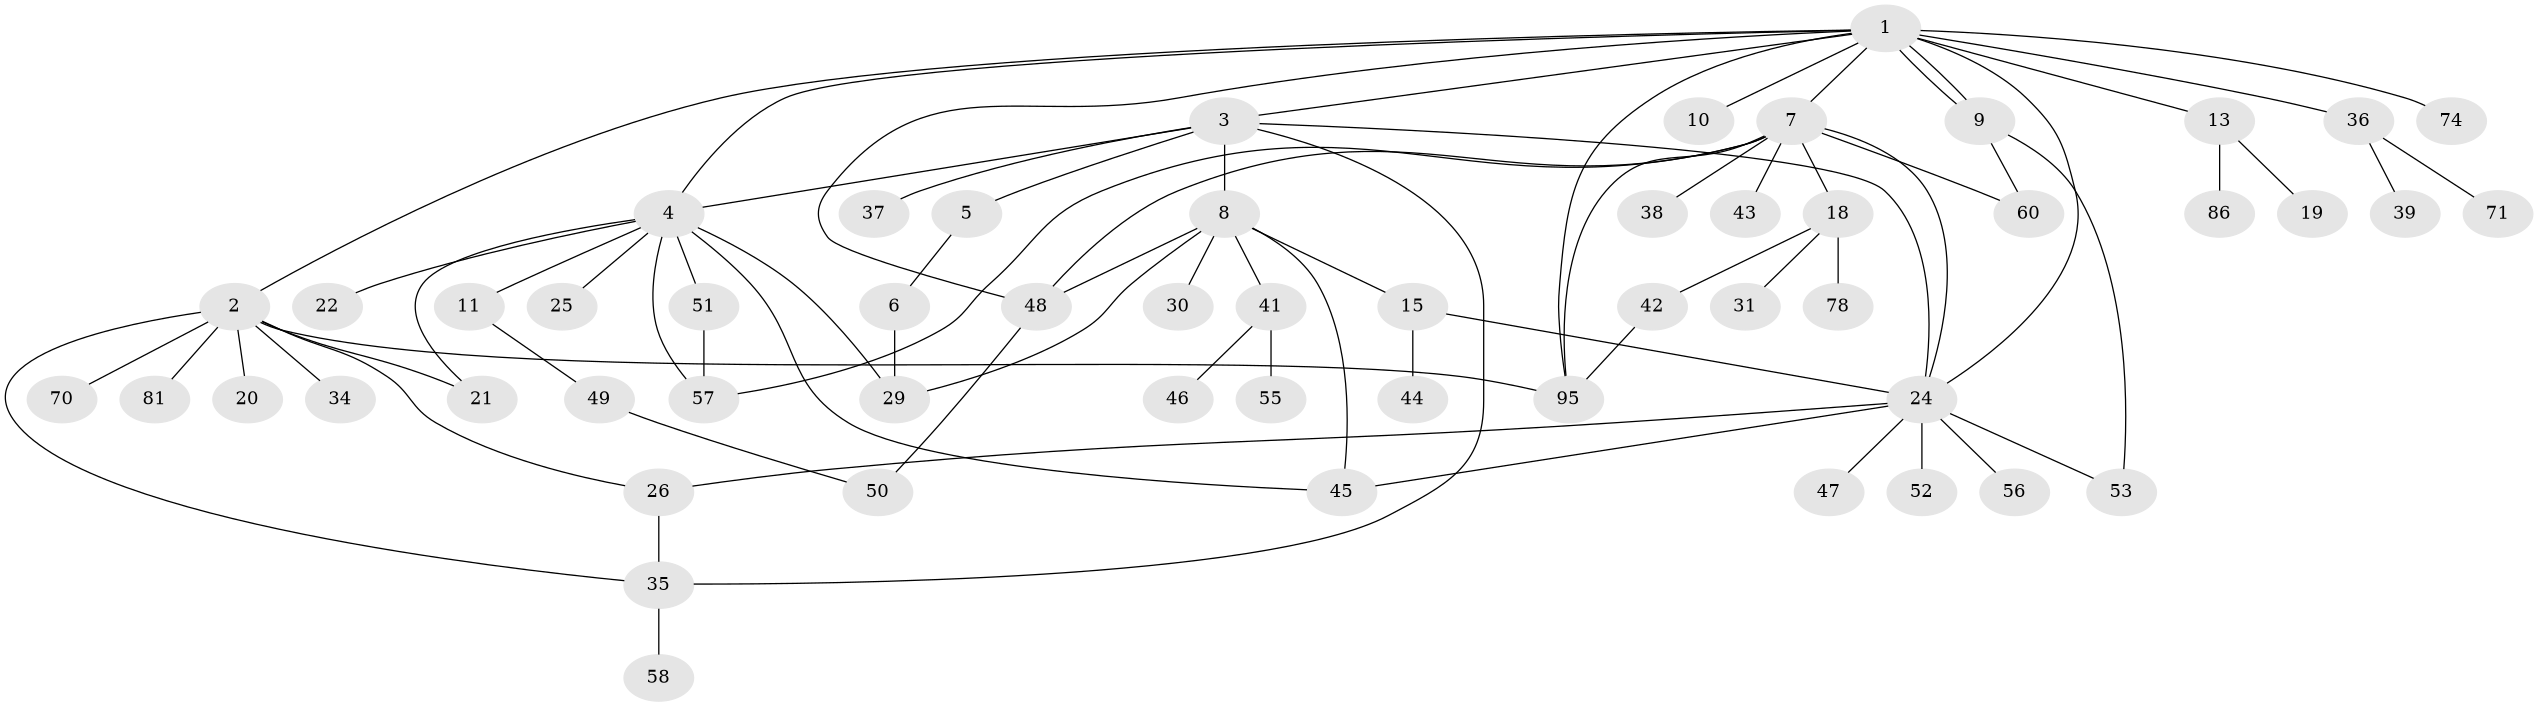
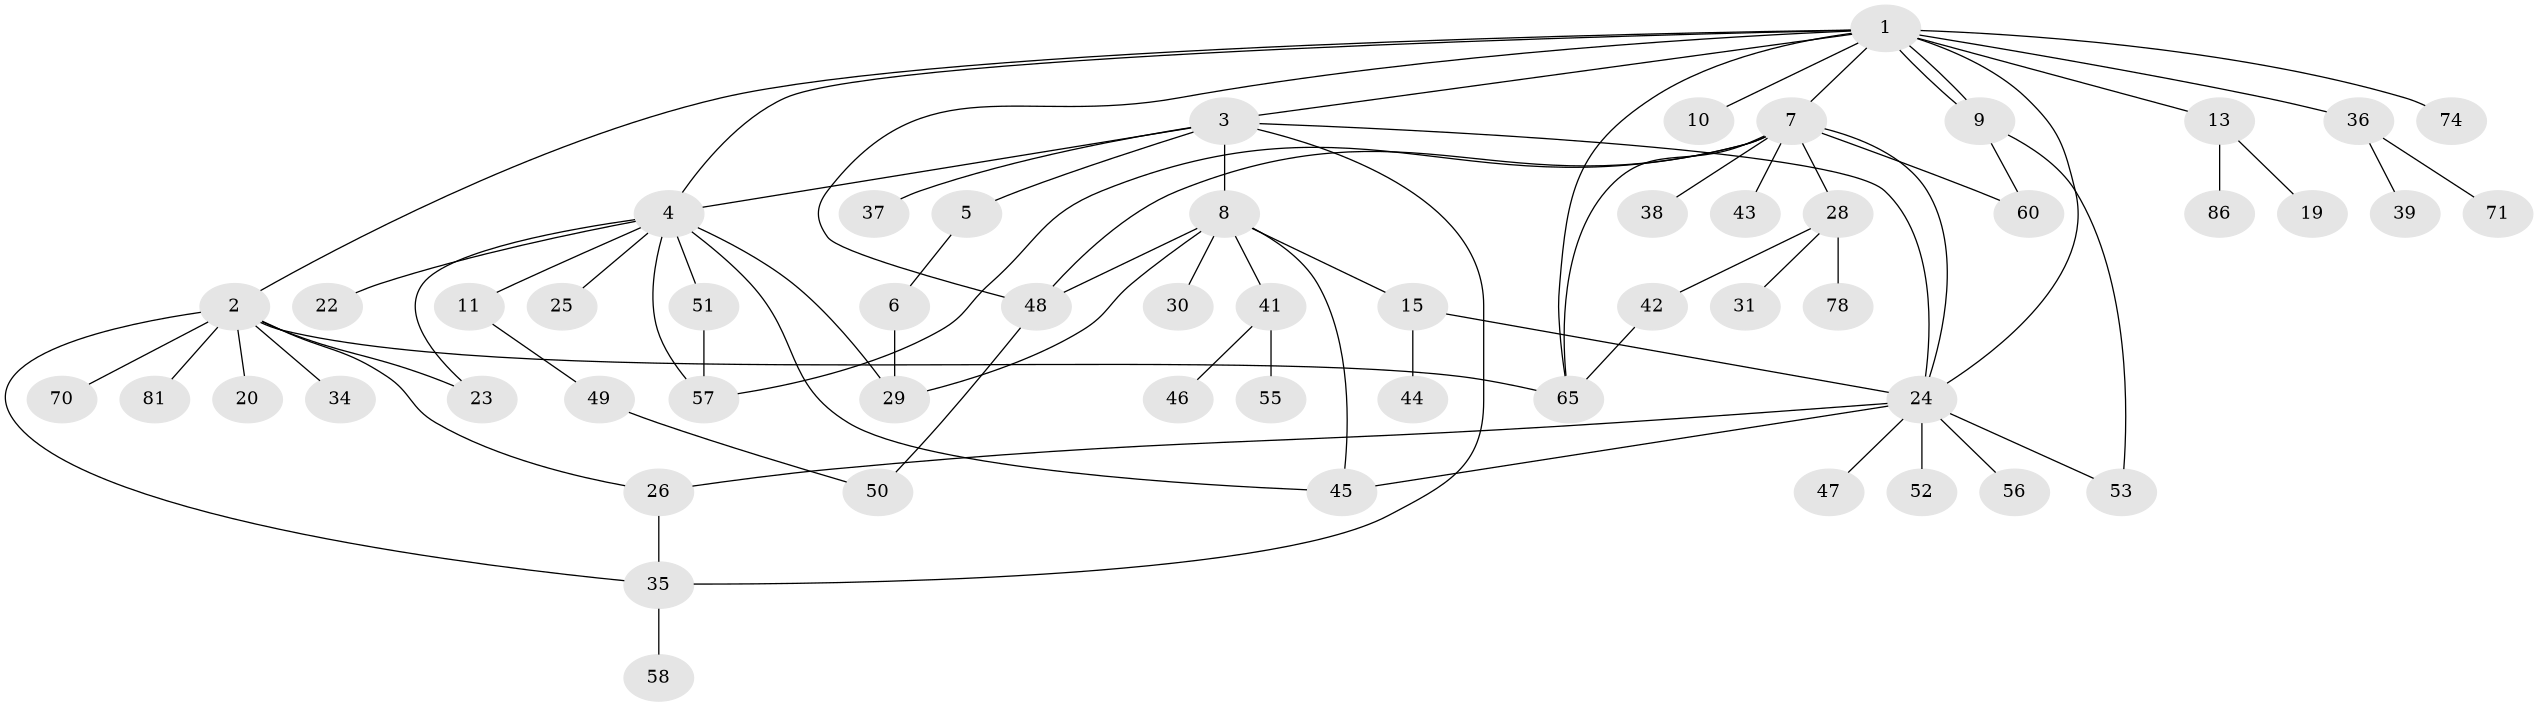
(1838, 214) -> (1838, 214)
(482, 400) -> (482, 400)
(1569, 400) -> (1569, 400)
